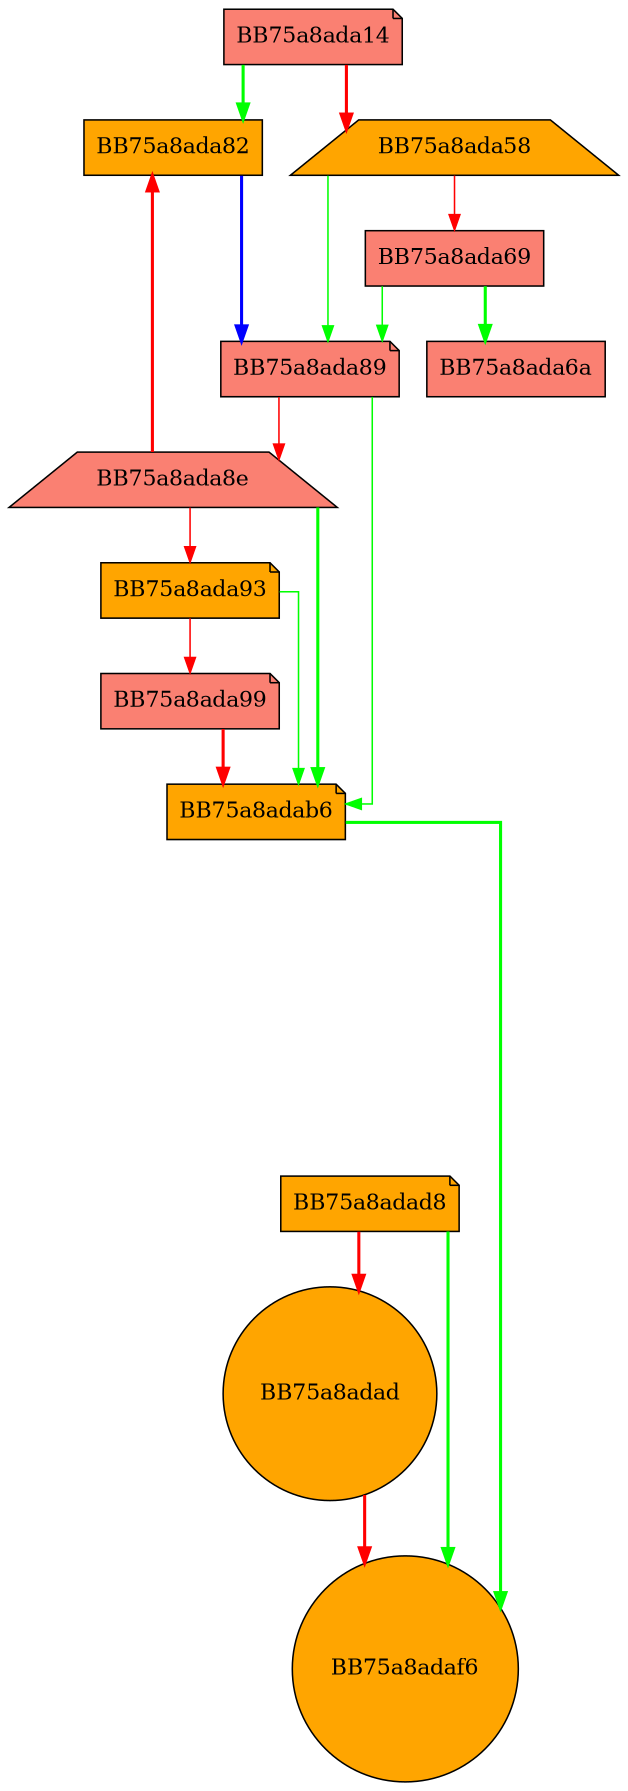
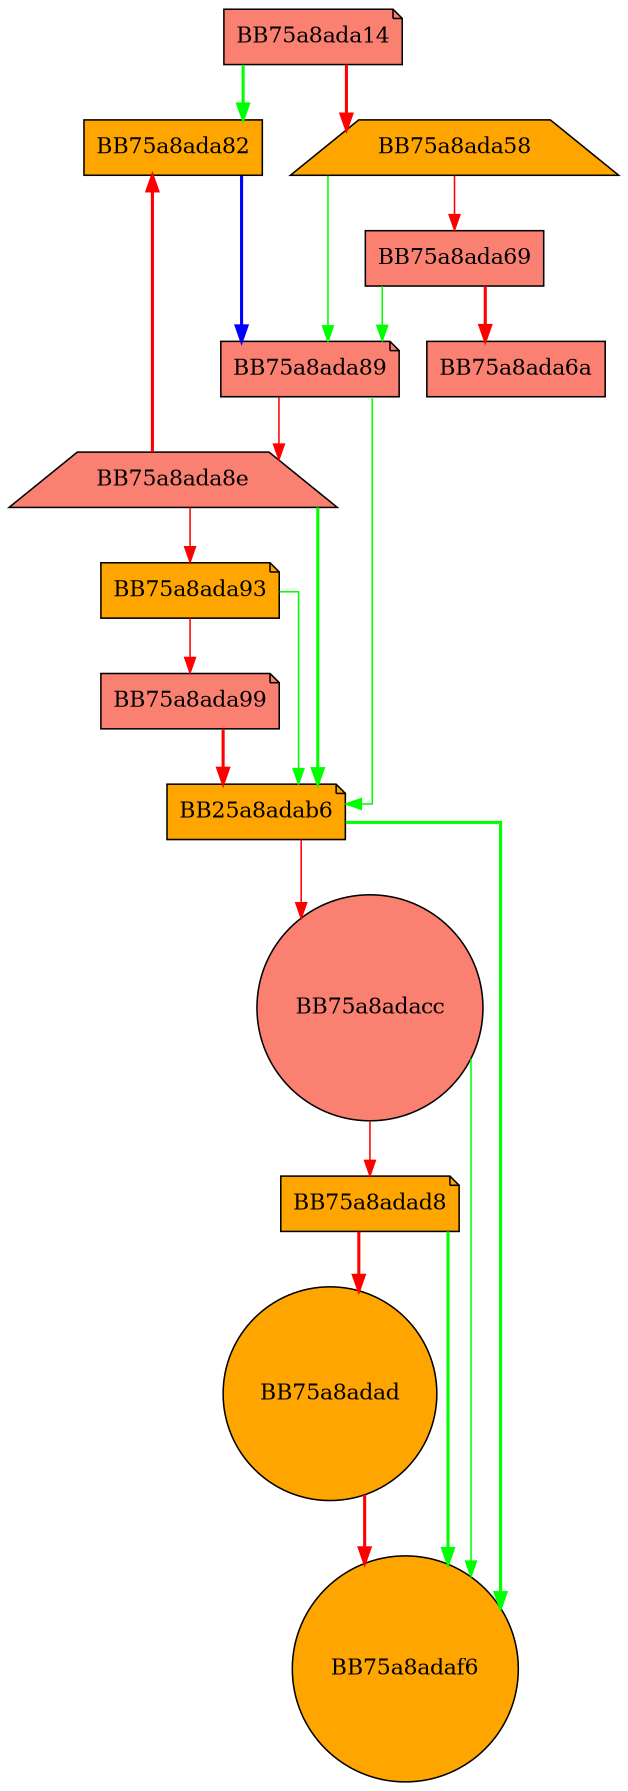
(485, 306) -> (485, 306)
(256, 812) -> (256, 812)
none -> (370, 1008)
